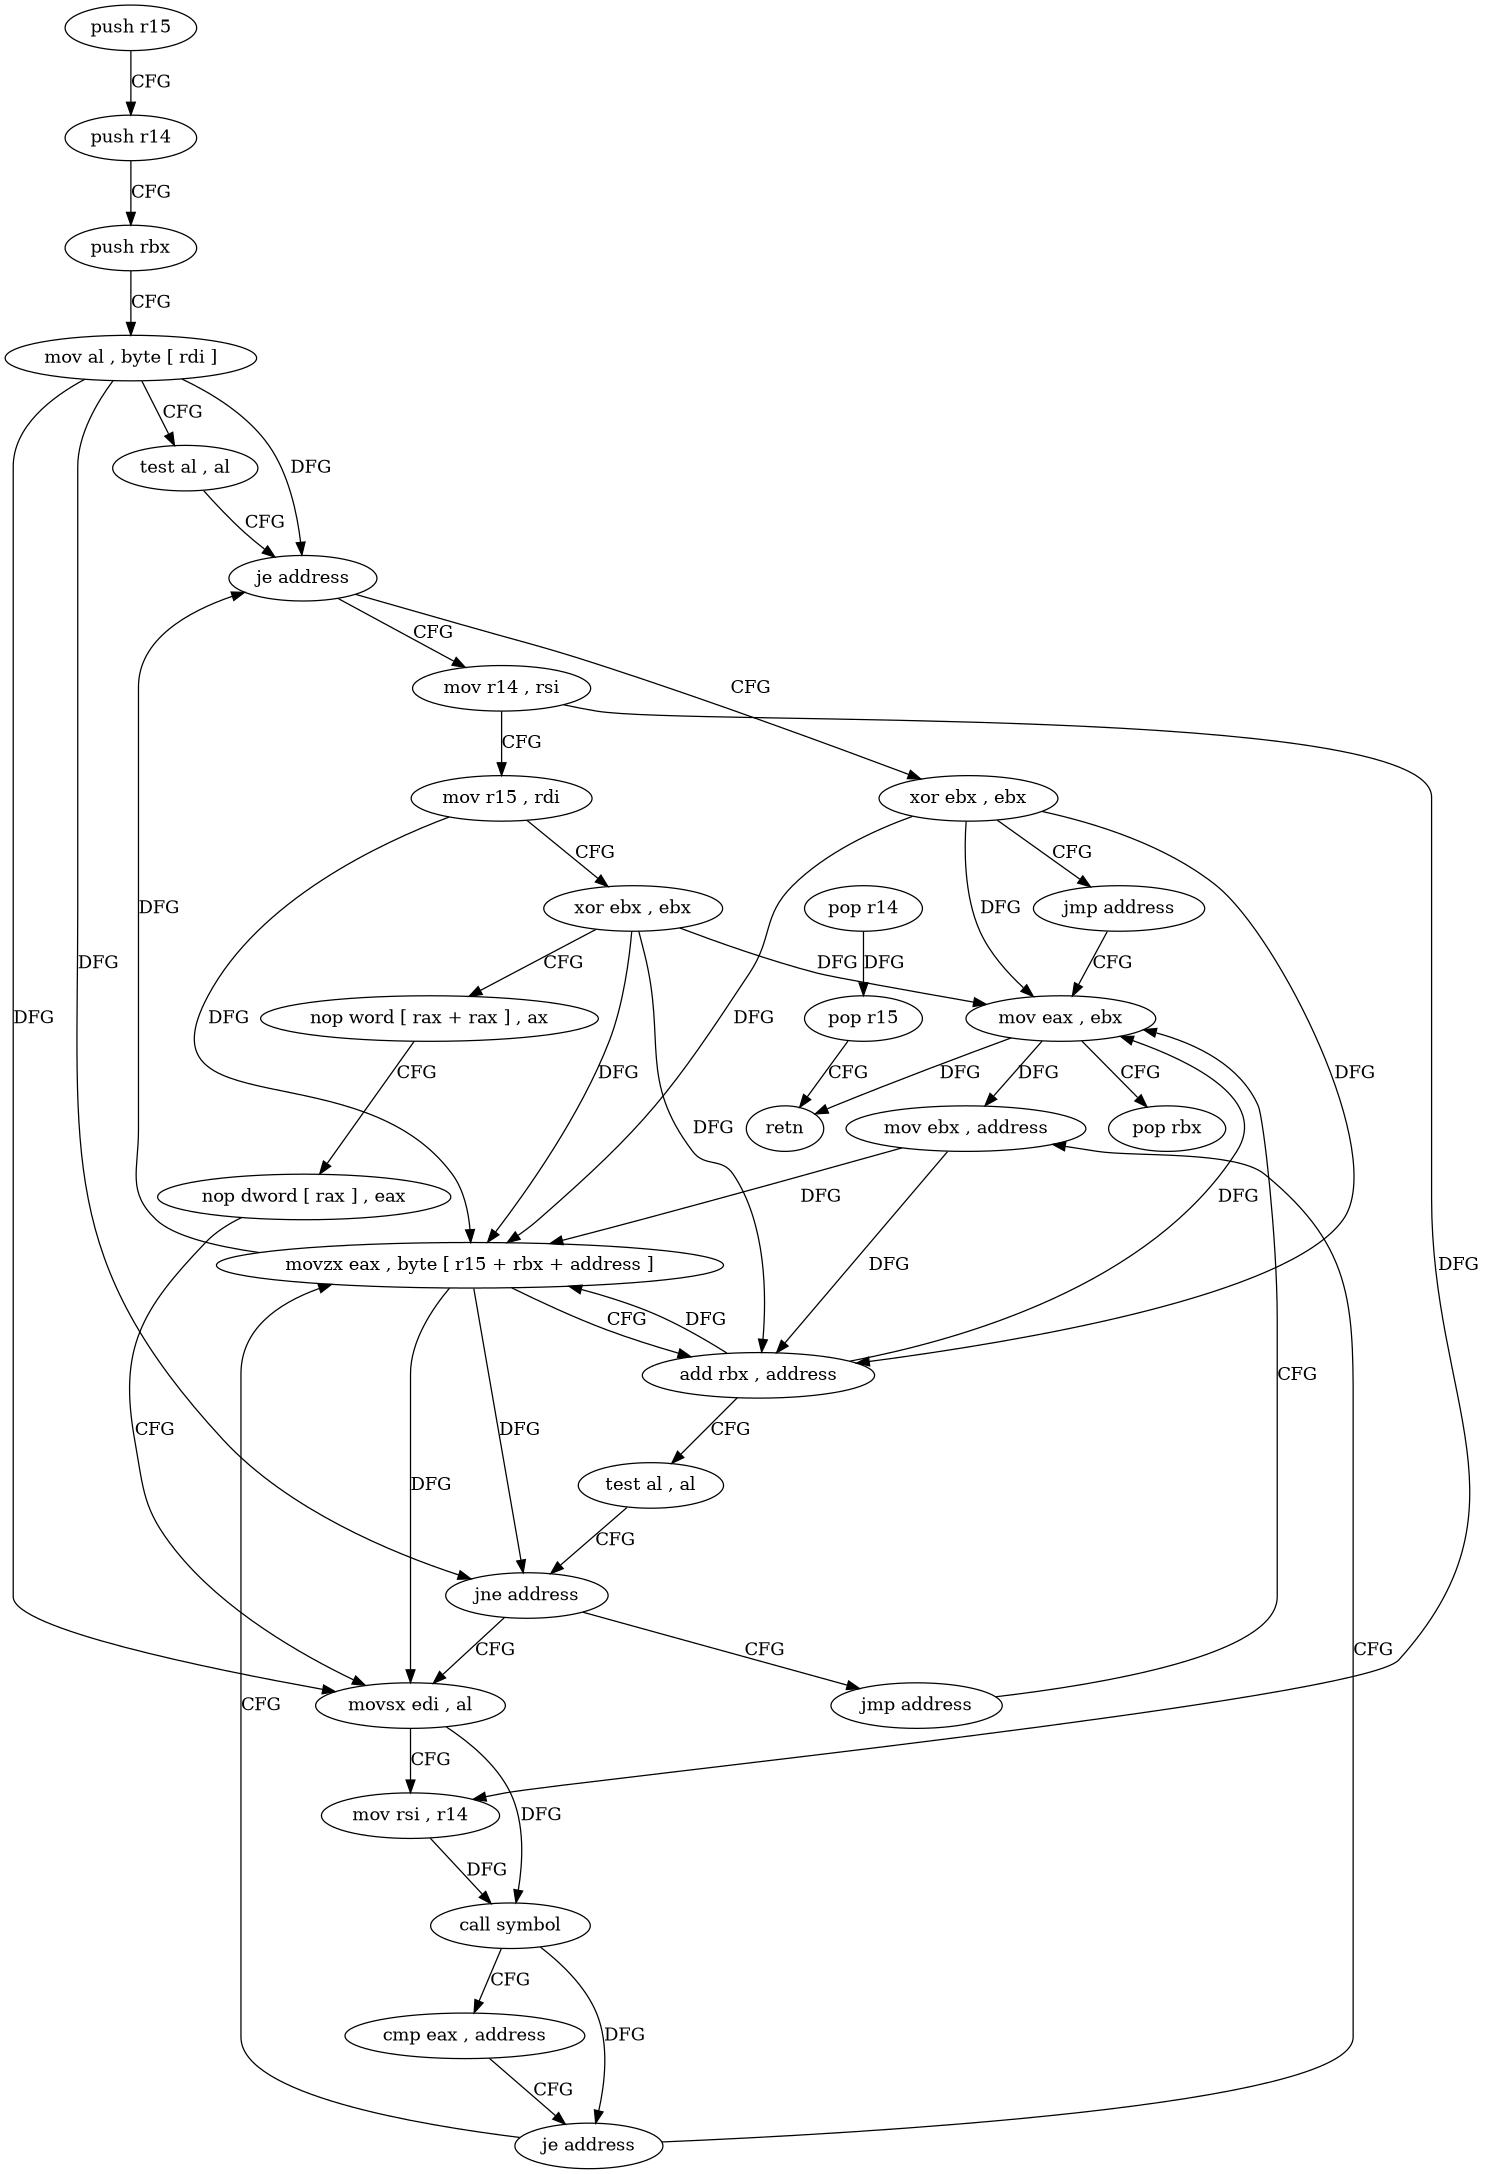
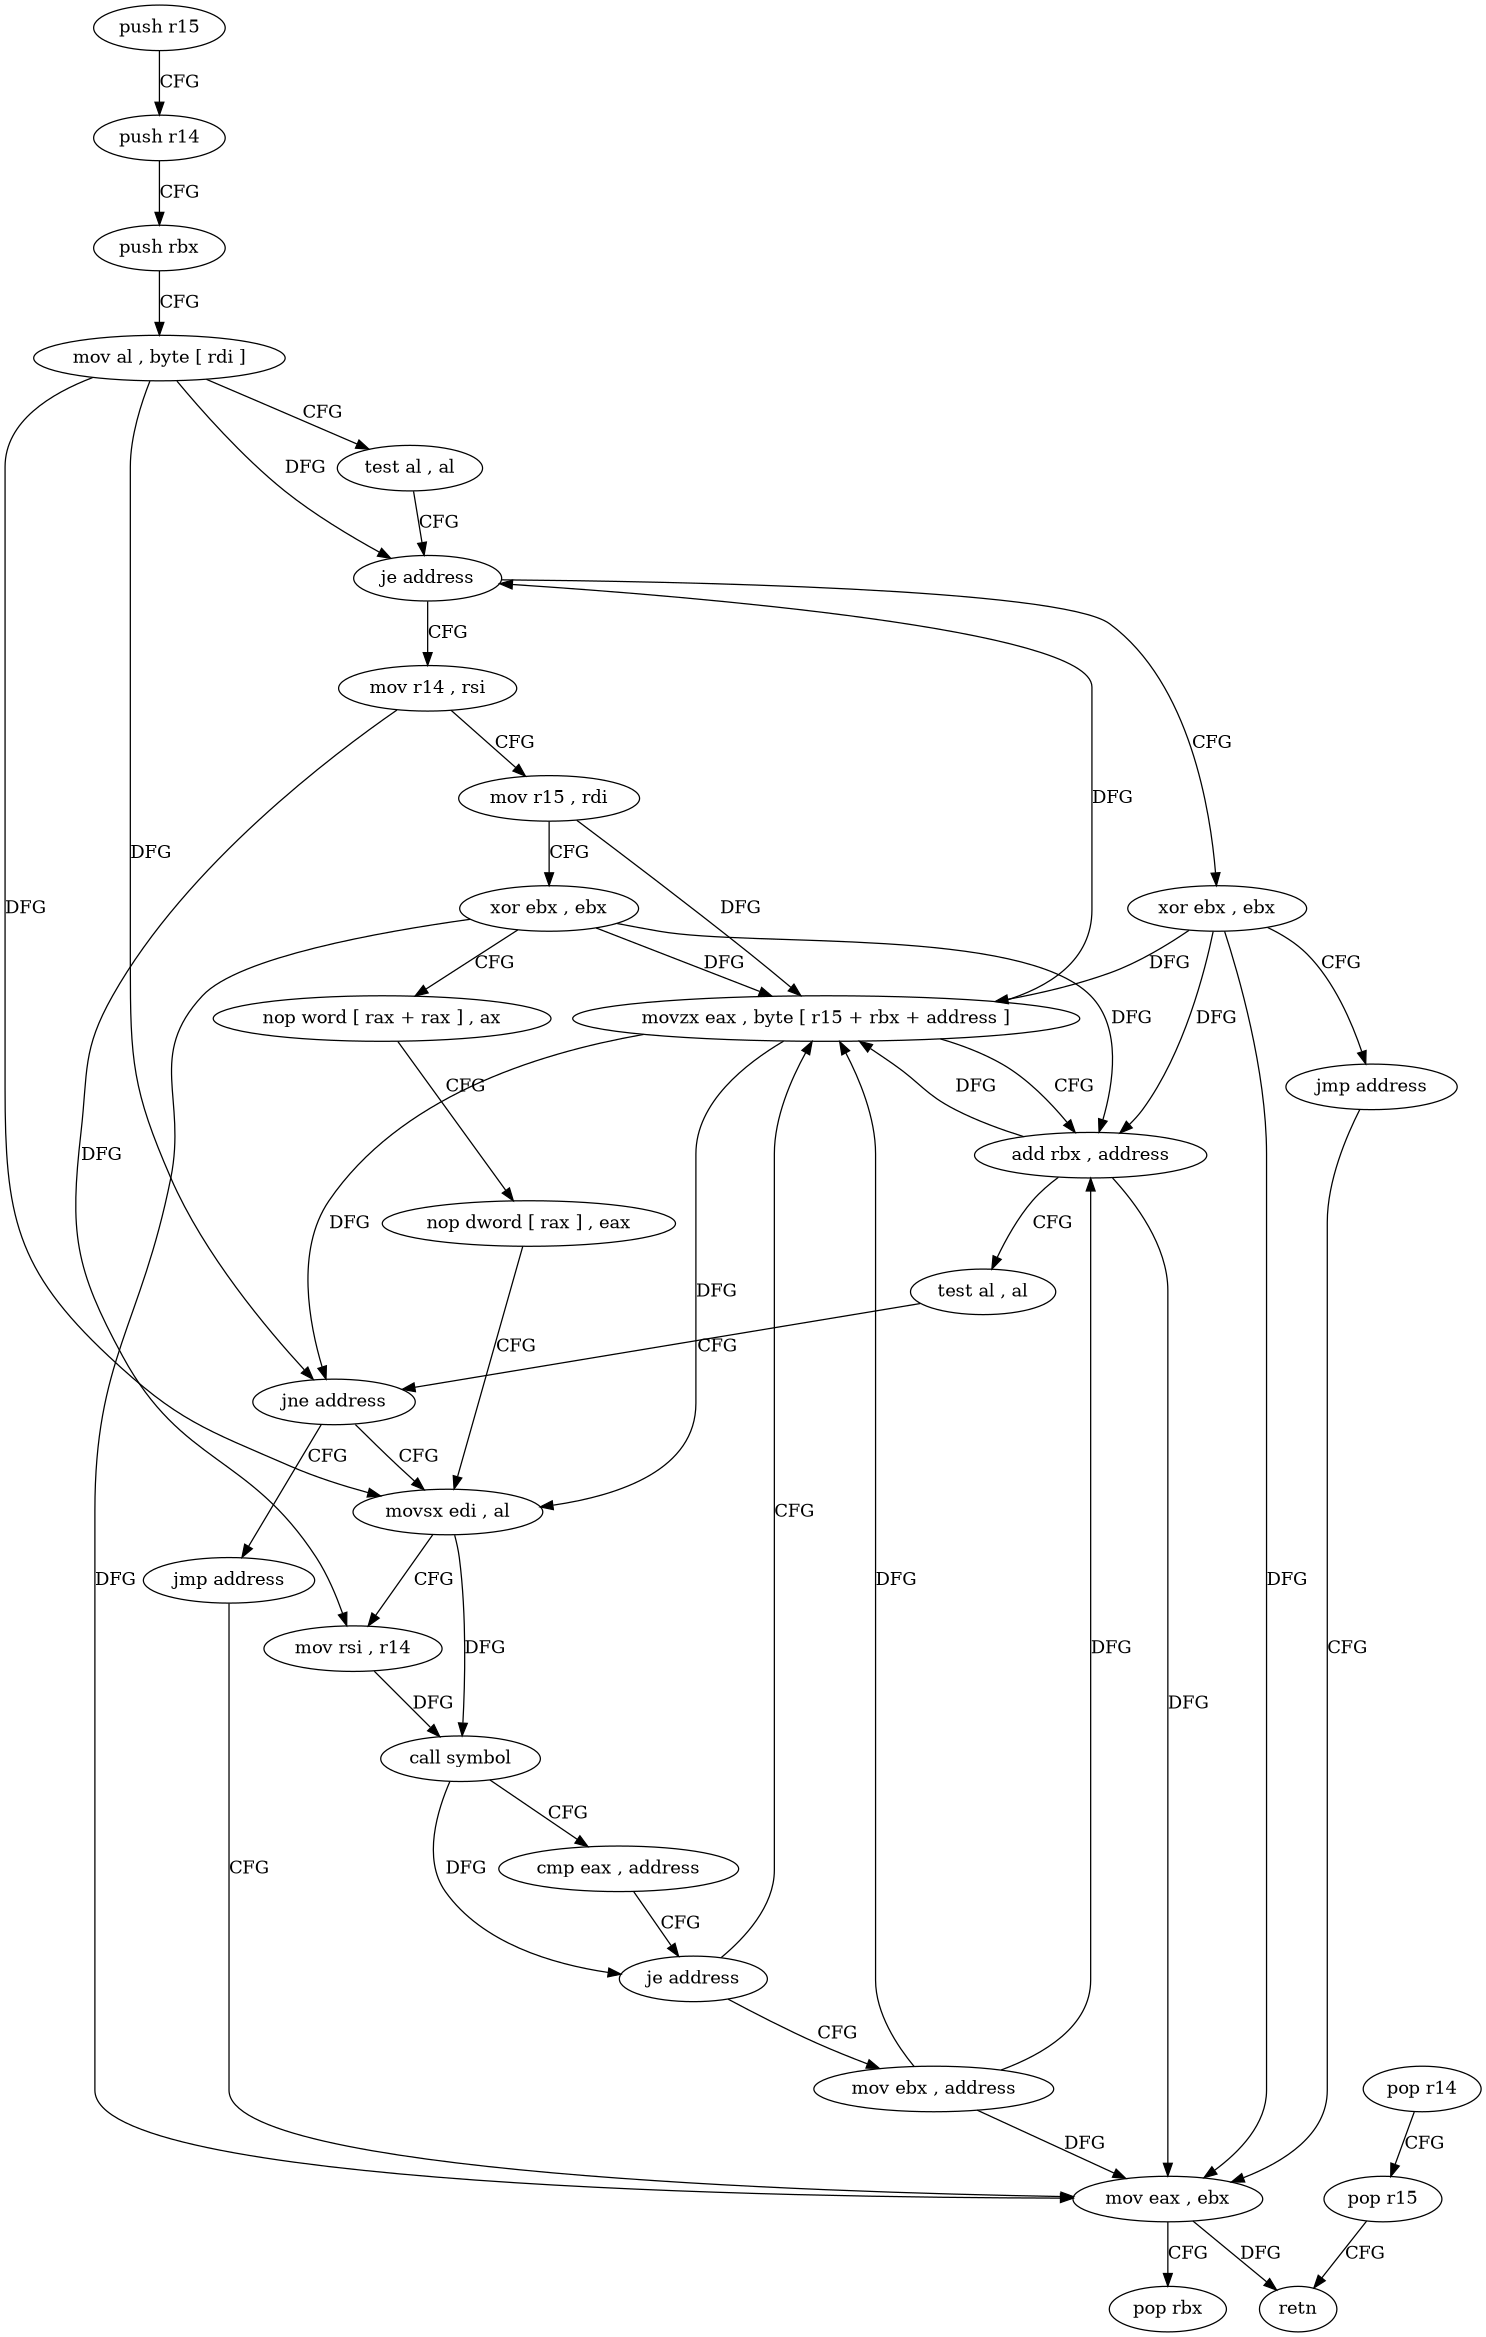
(884, 964) -> (1425, 2144)
(1018, 1068) -> (1046, 2142)
